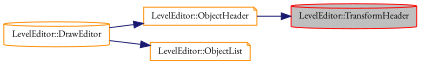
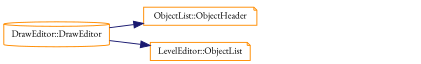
(200, 16) -> (200, 16)
(354, 16) -> none
(57, 34) -> (57, 34)
